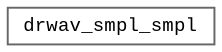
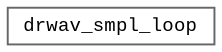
(111, 26) -> (111, 26)
